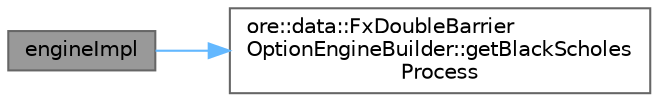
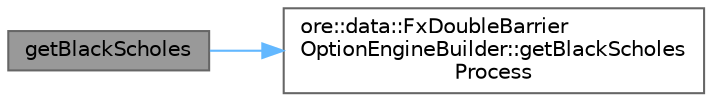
(82, 51) -> (109, 51)
